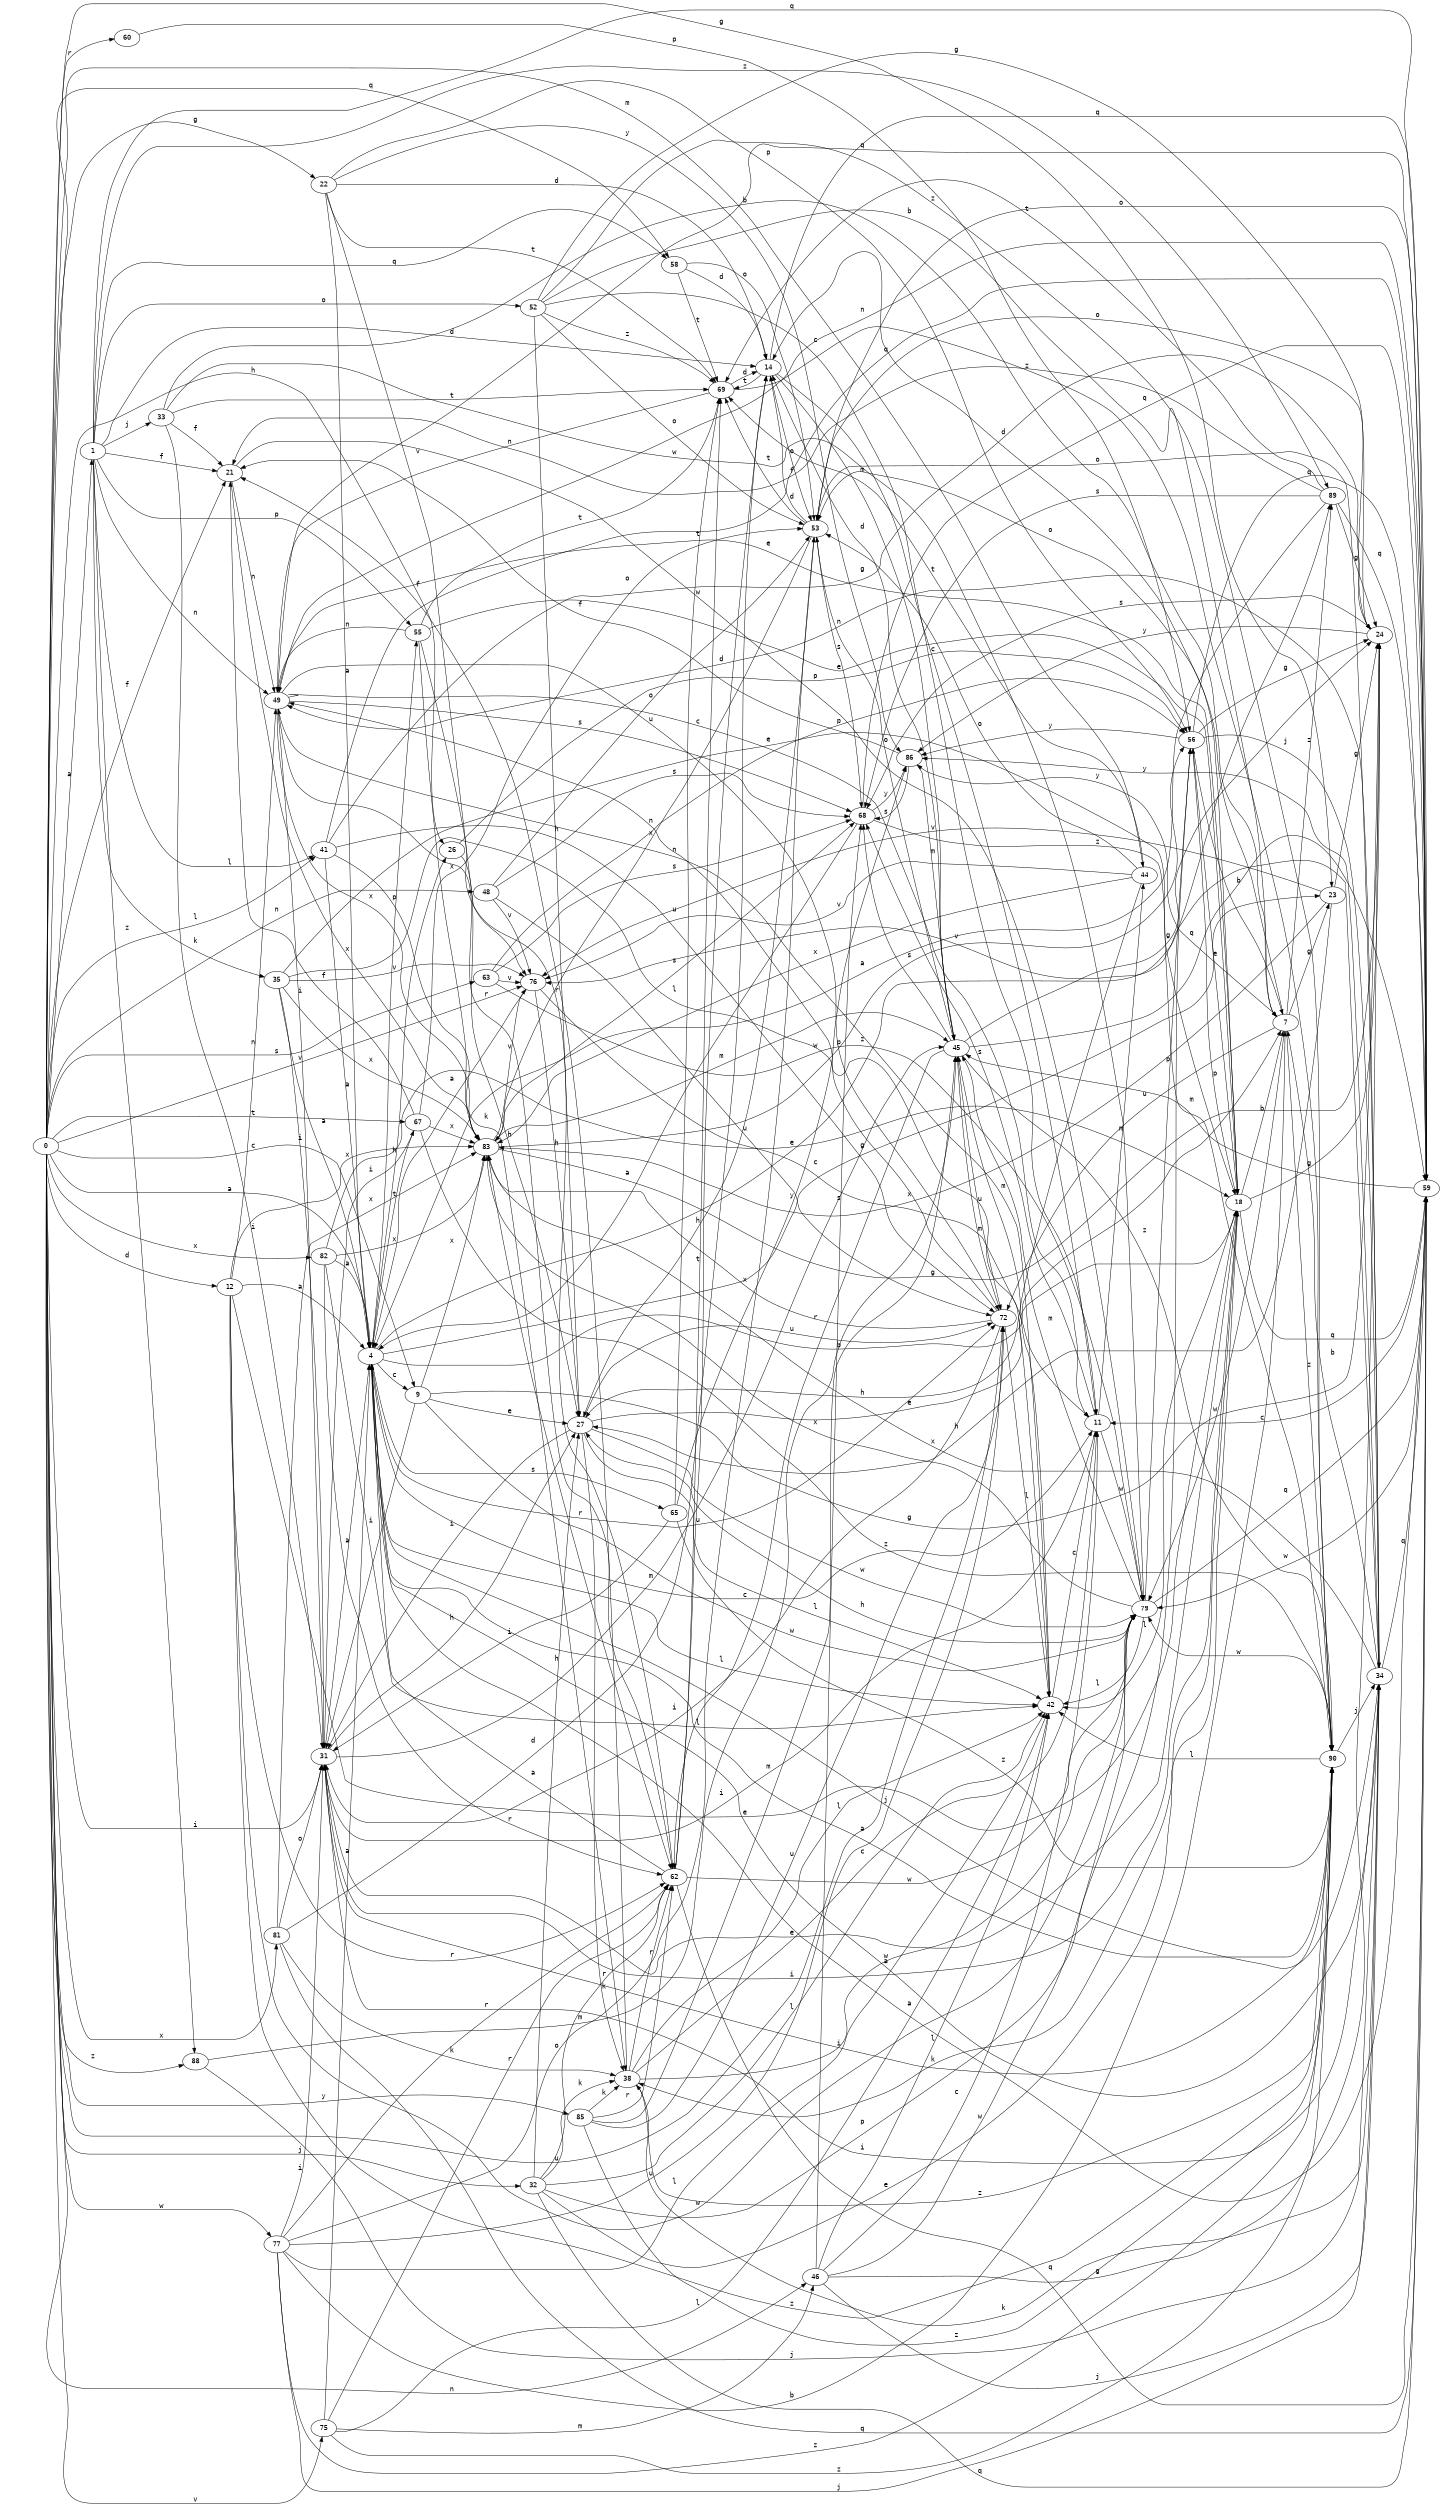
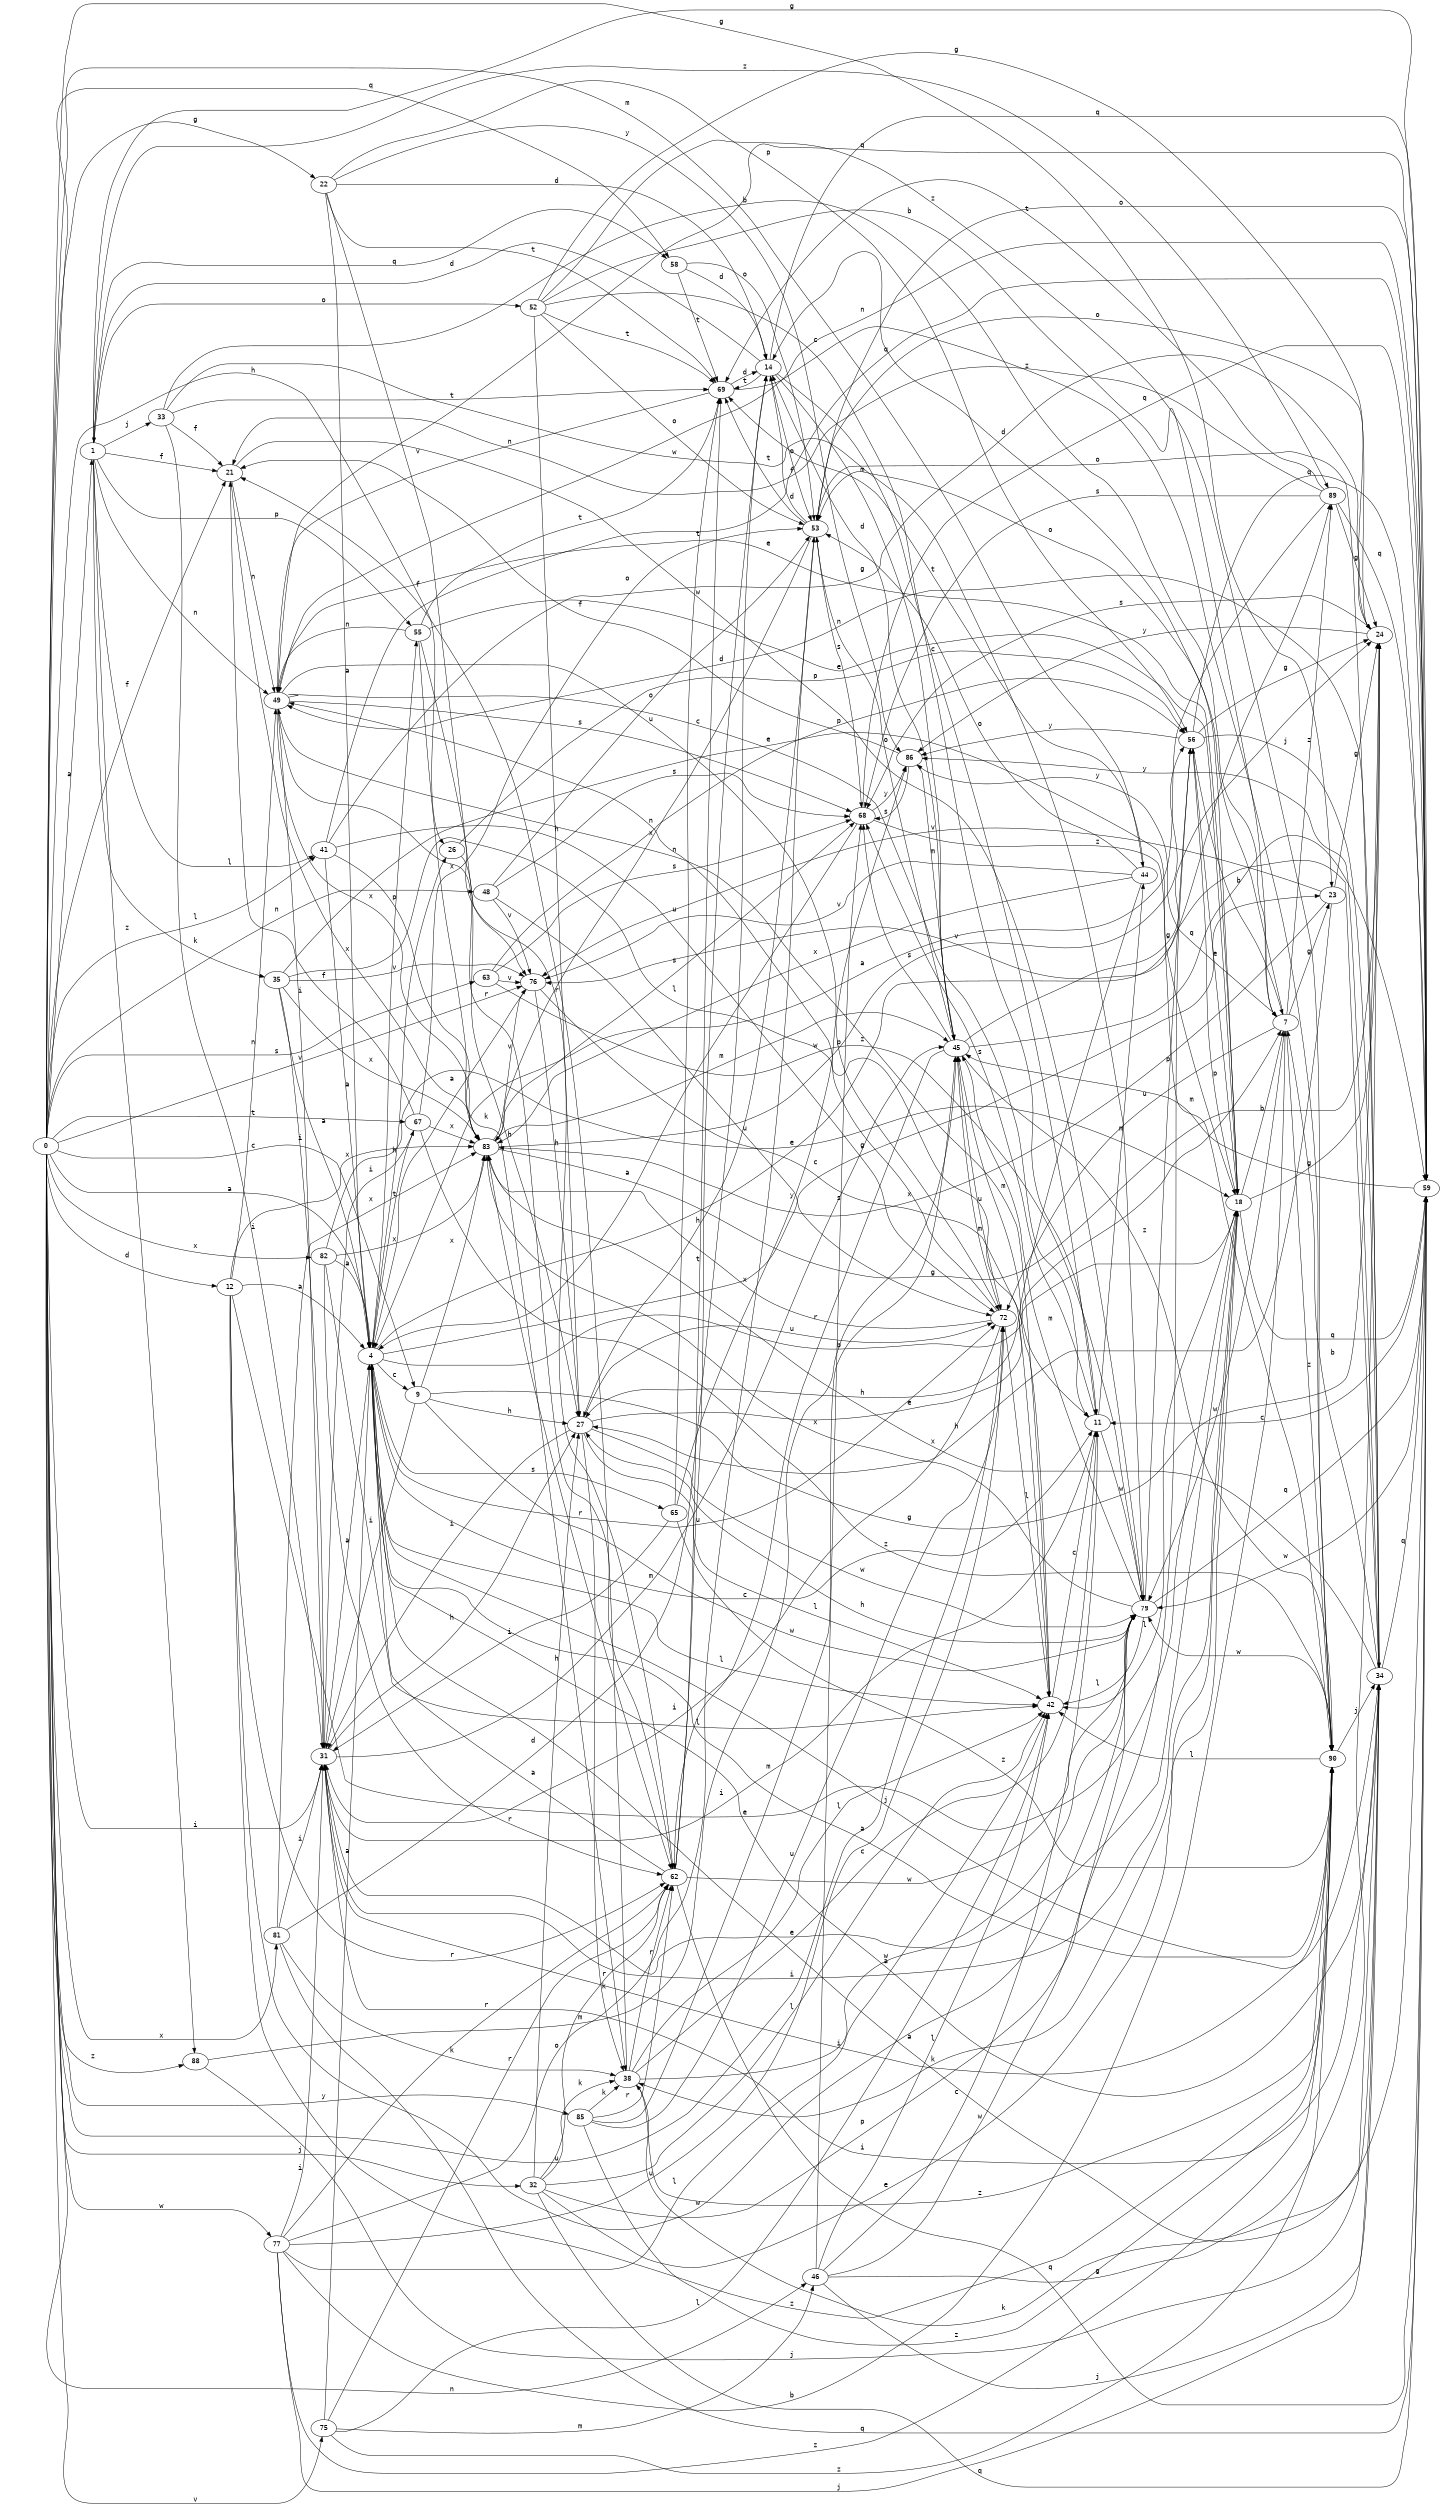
(792, 6) -> (792, 6)
(127, 38) -> none
(398, 332) -> (387, 284)
(627, 334) -> (627, 334)
(510, 1411) -> (510, 1411)
(300, 1839) -> (300, 1839)
(1139, 2171) -> (1145, 2215)
